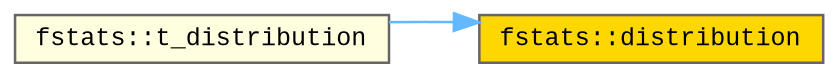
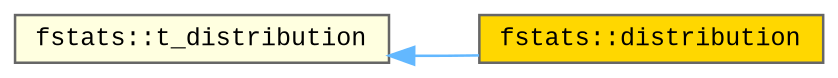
(421, 22) -> (447, 56)
